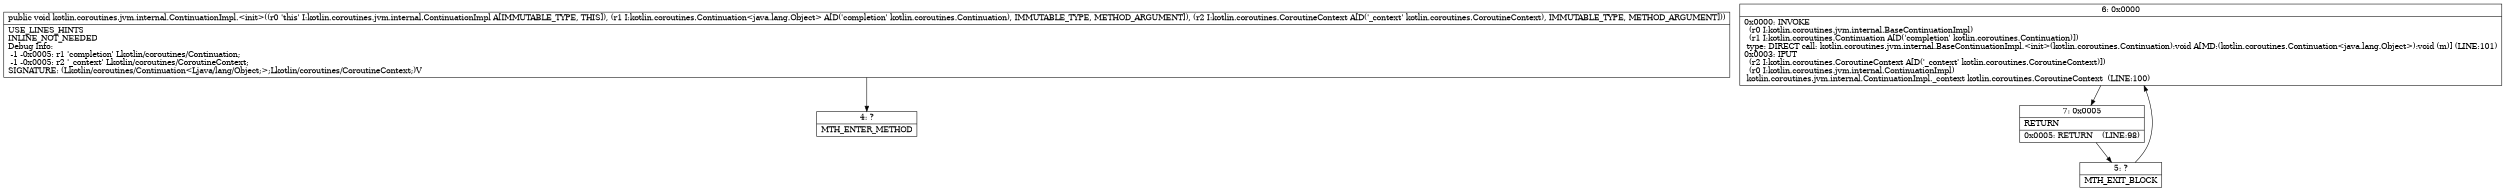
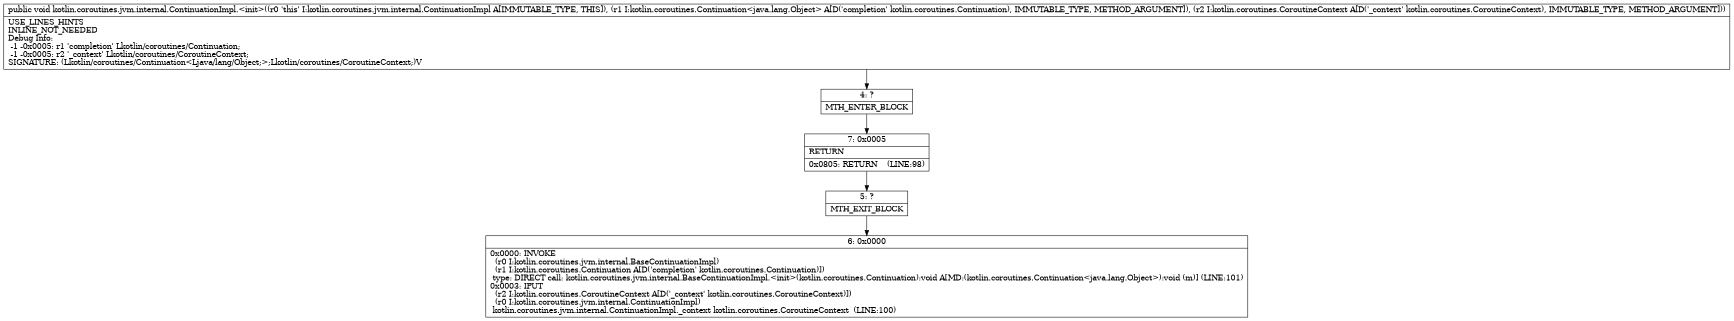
(2097, 93) -> (867, 121)
(867, 130) -> (867, 108)
(2082, 136) -> (867, 165)
